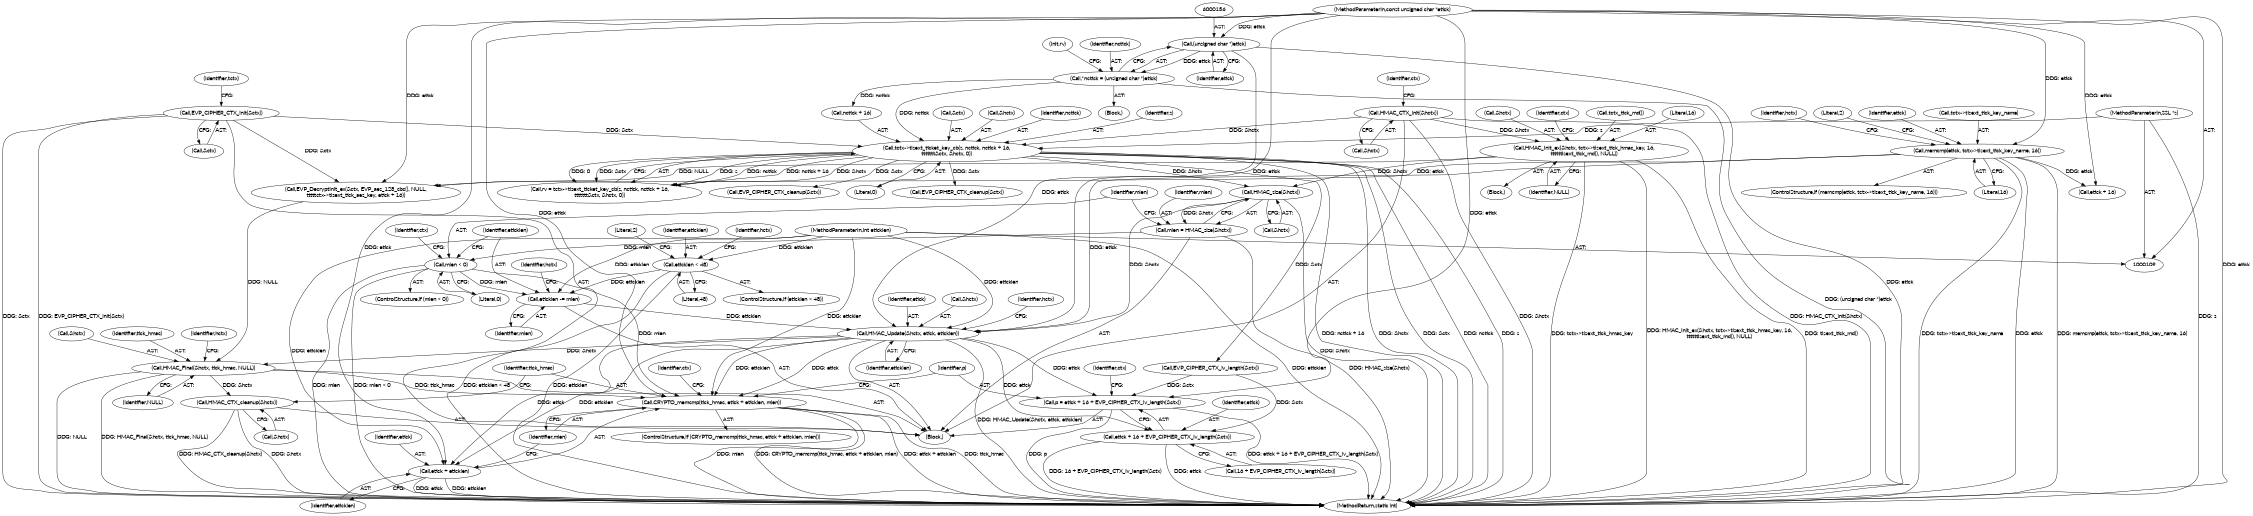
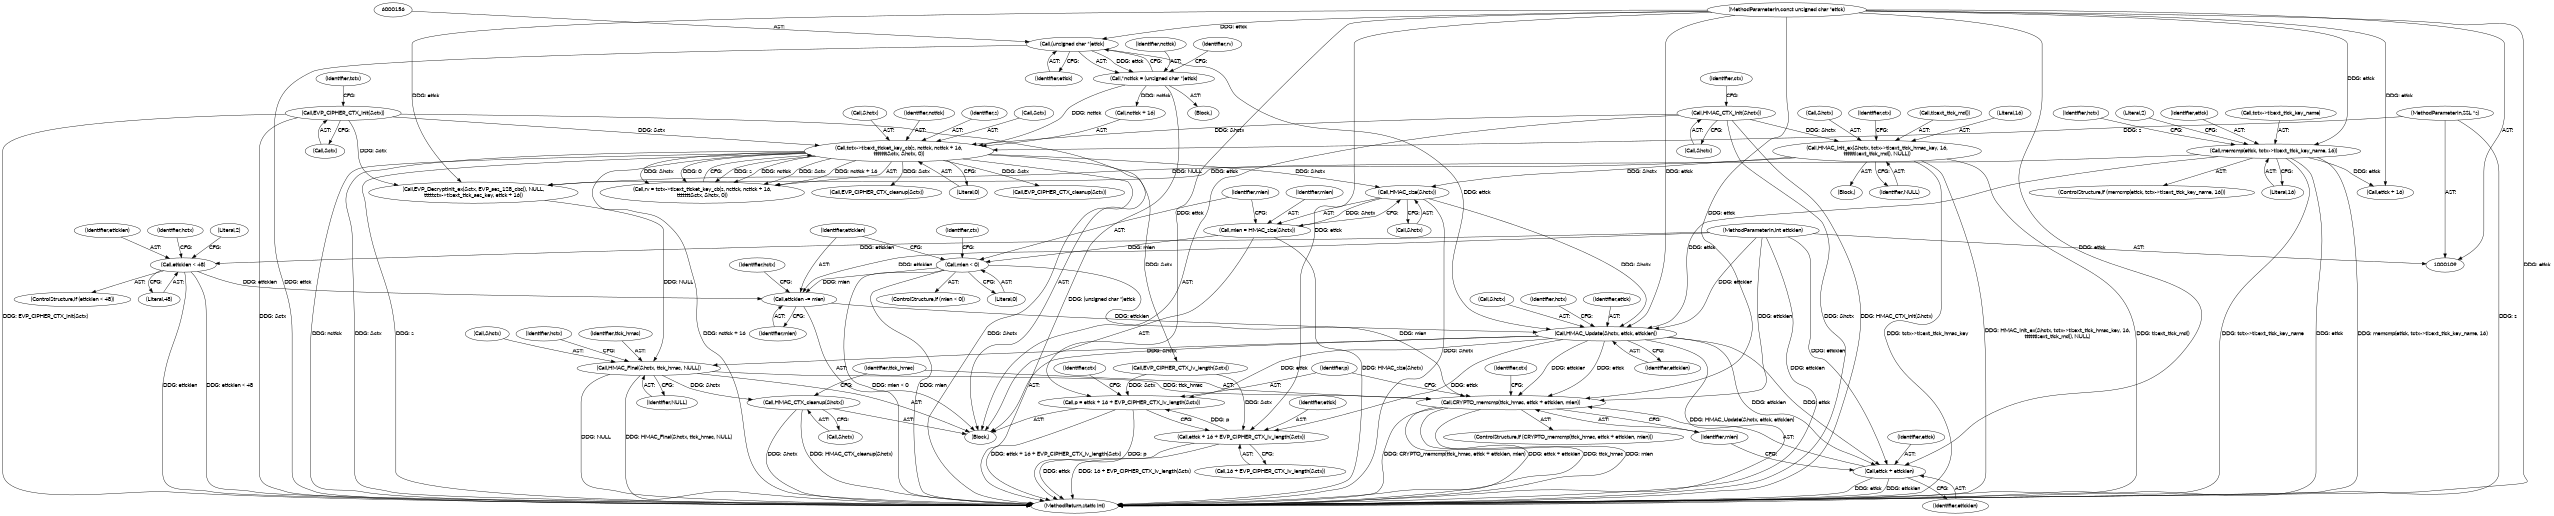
(1058, 44) -> (1218, 44)
none -> (1354, 79)
(1621, 113) -> (1945, 113)
(1165, 420) -> (1220, 420)
